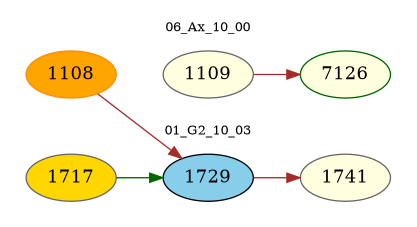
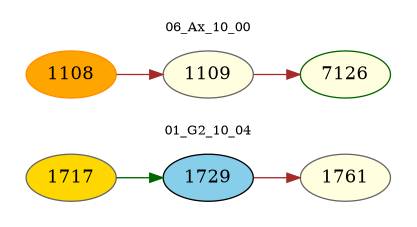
(142, 128) -> (133, 74)
(208, 131) -> (208, 131)
(345, 178) -> (345, 178)
